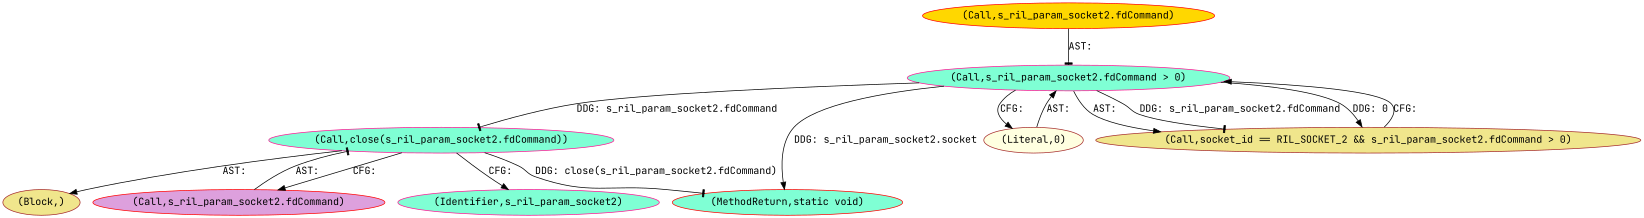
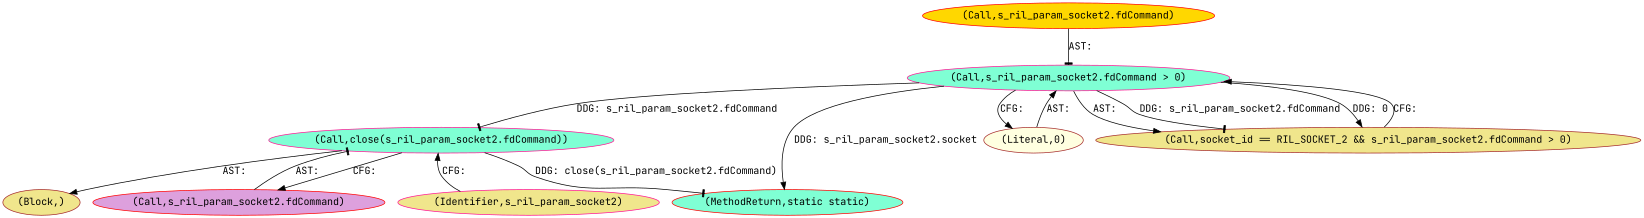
(479, 170) -> (444, 179)
(529, 202) -> (529, 202)
(788, 202) -> (788, 202)
